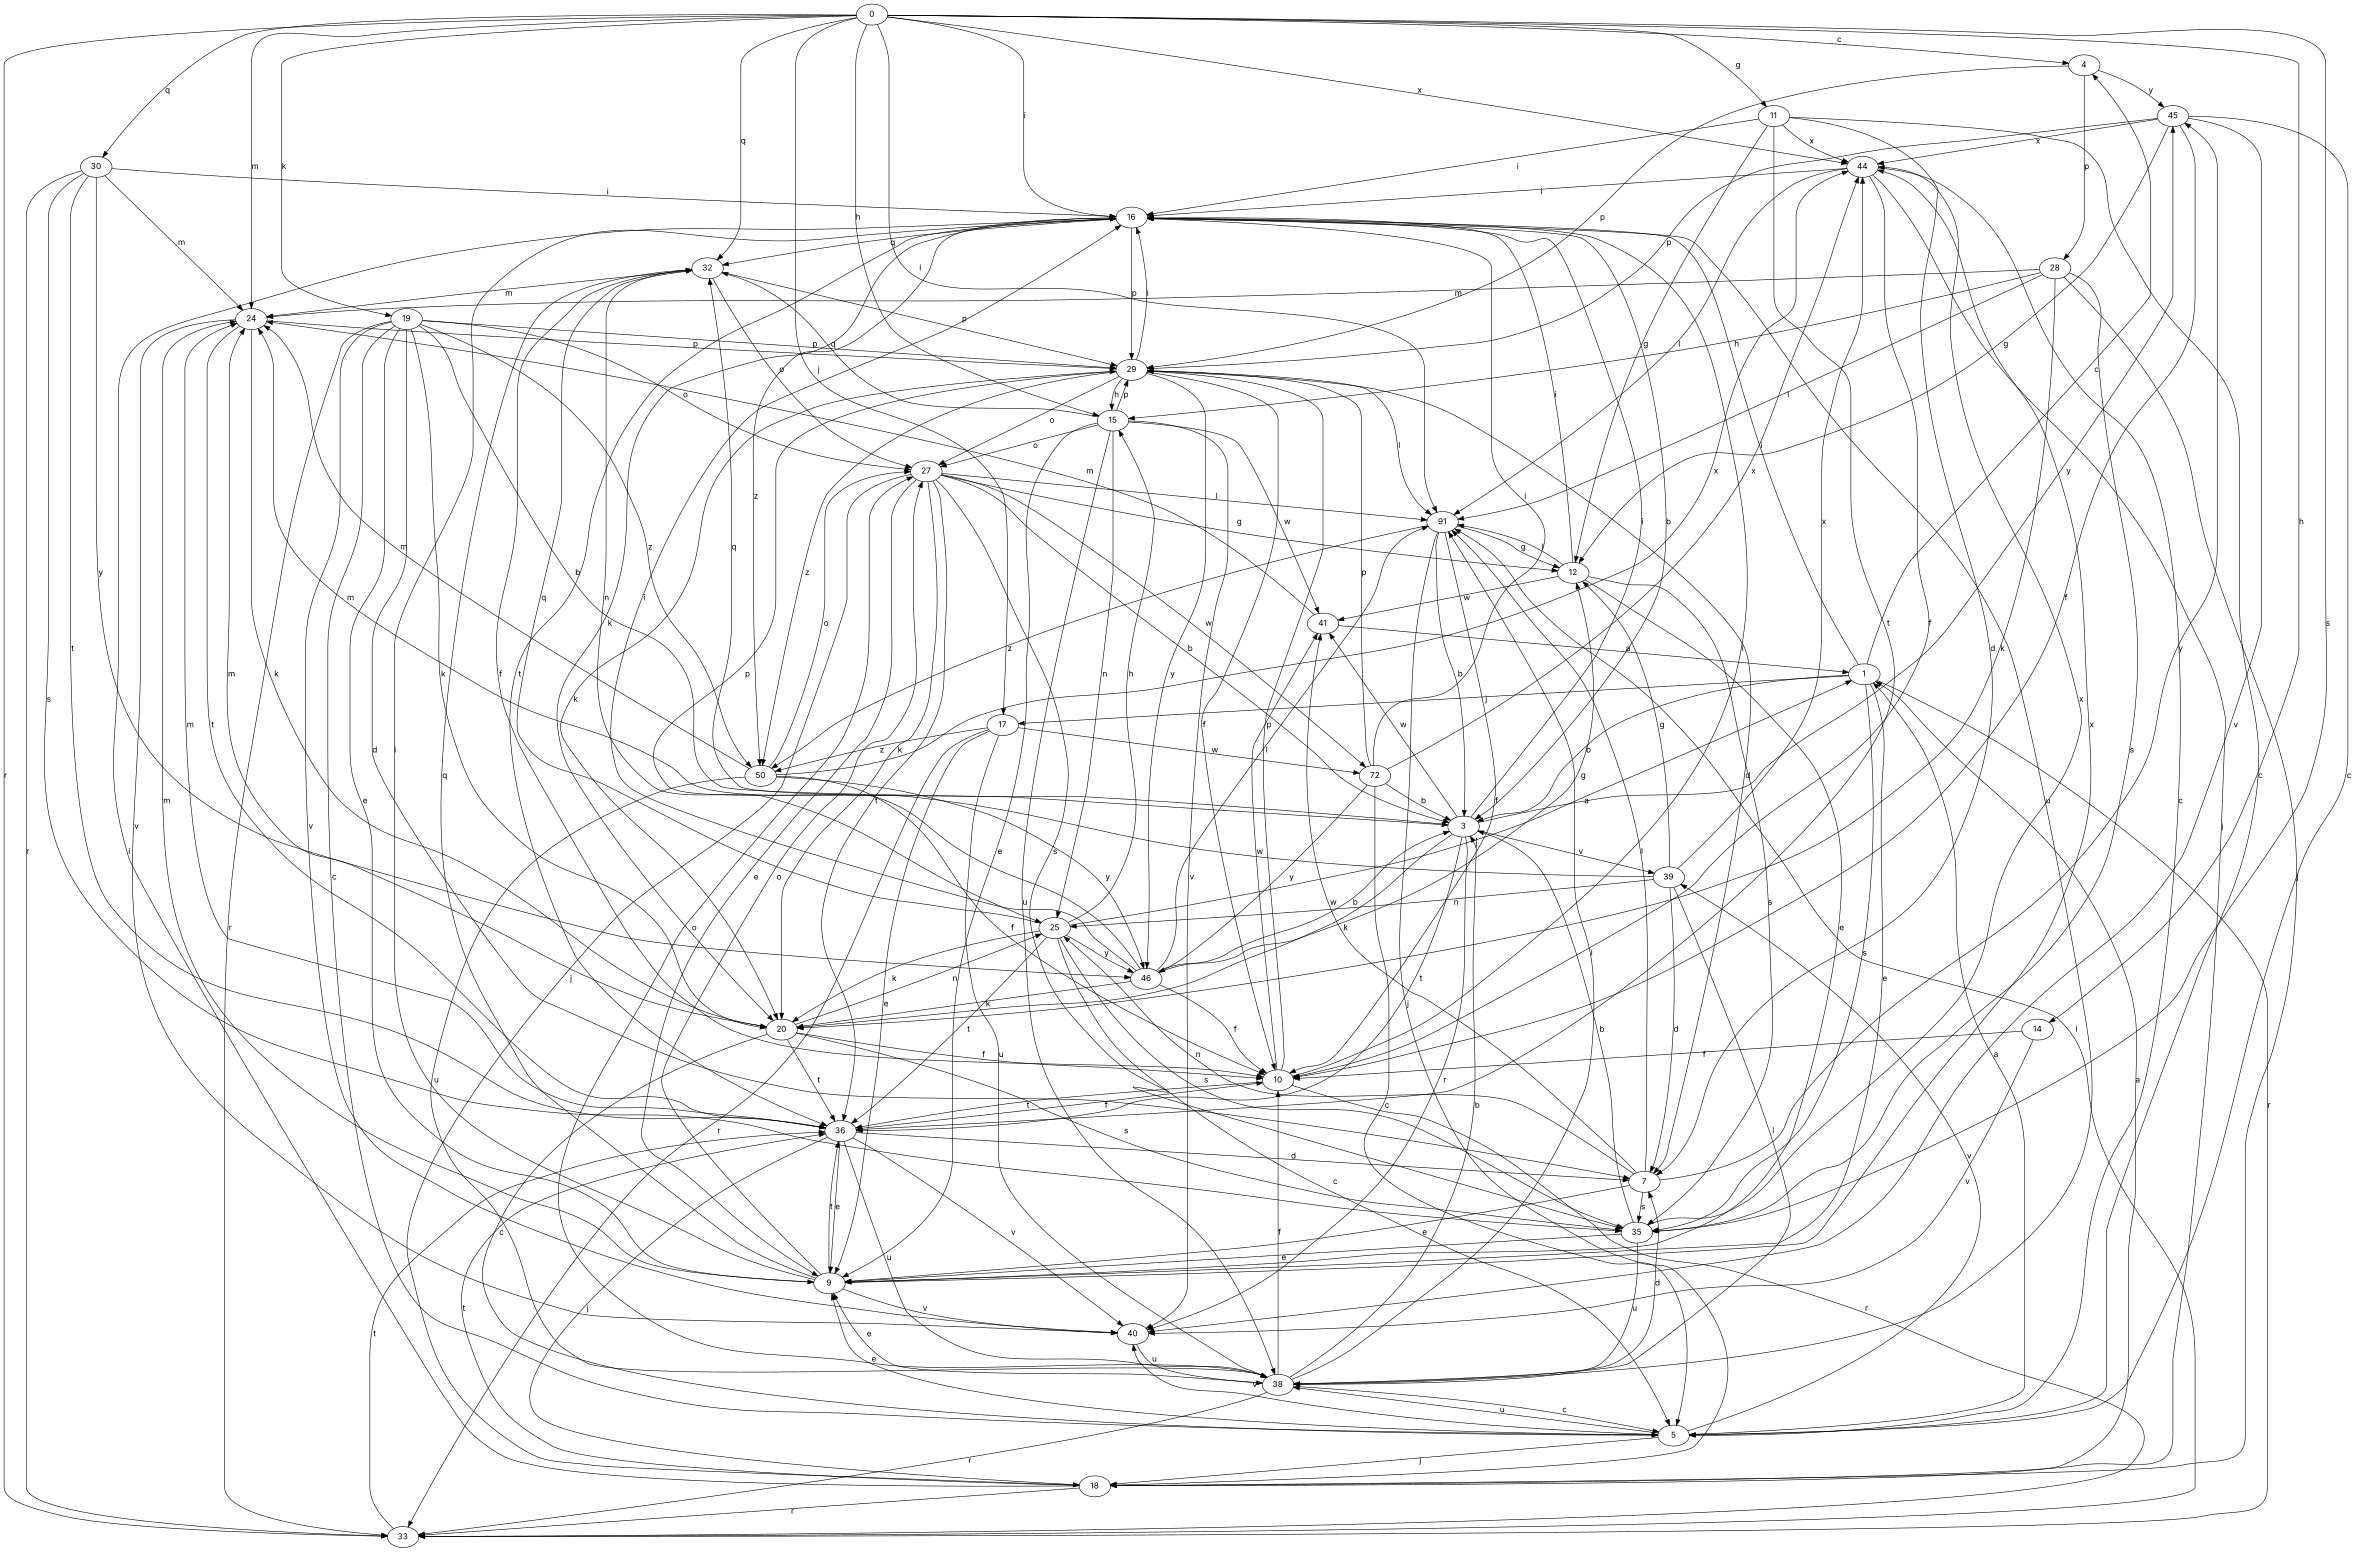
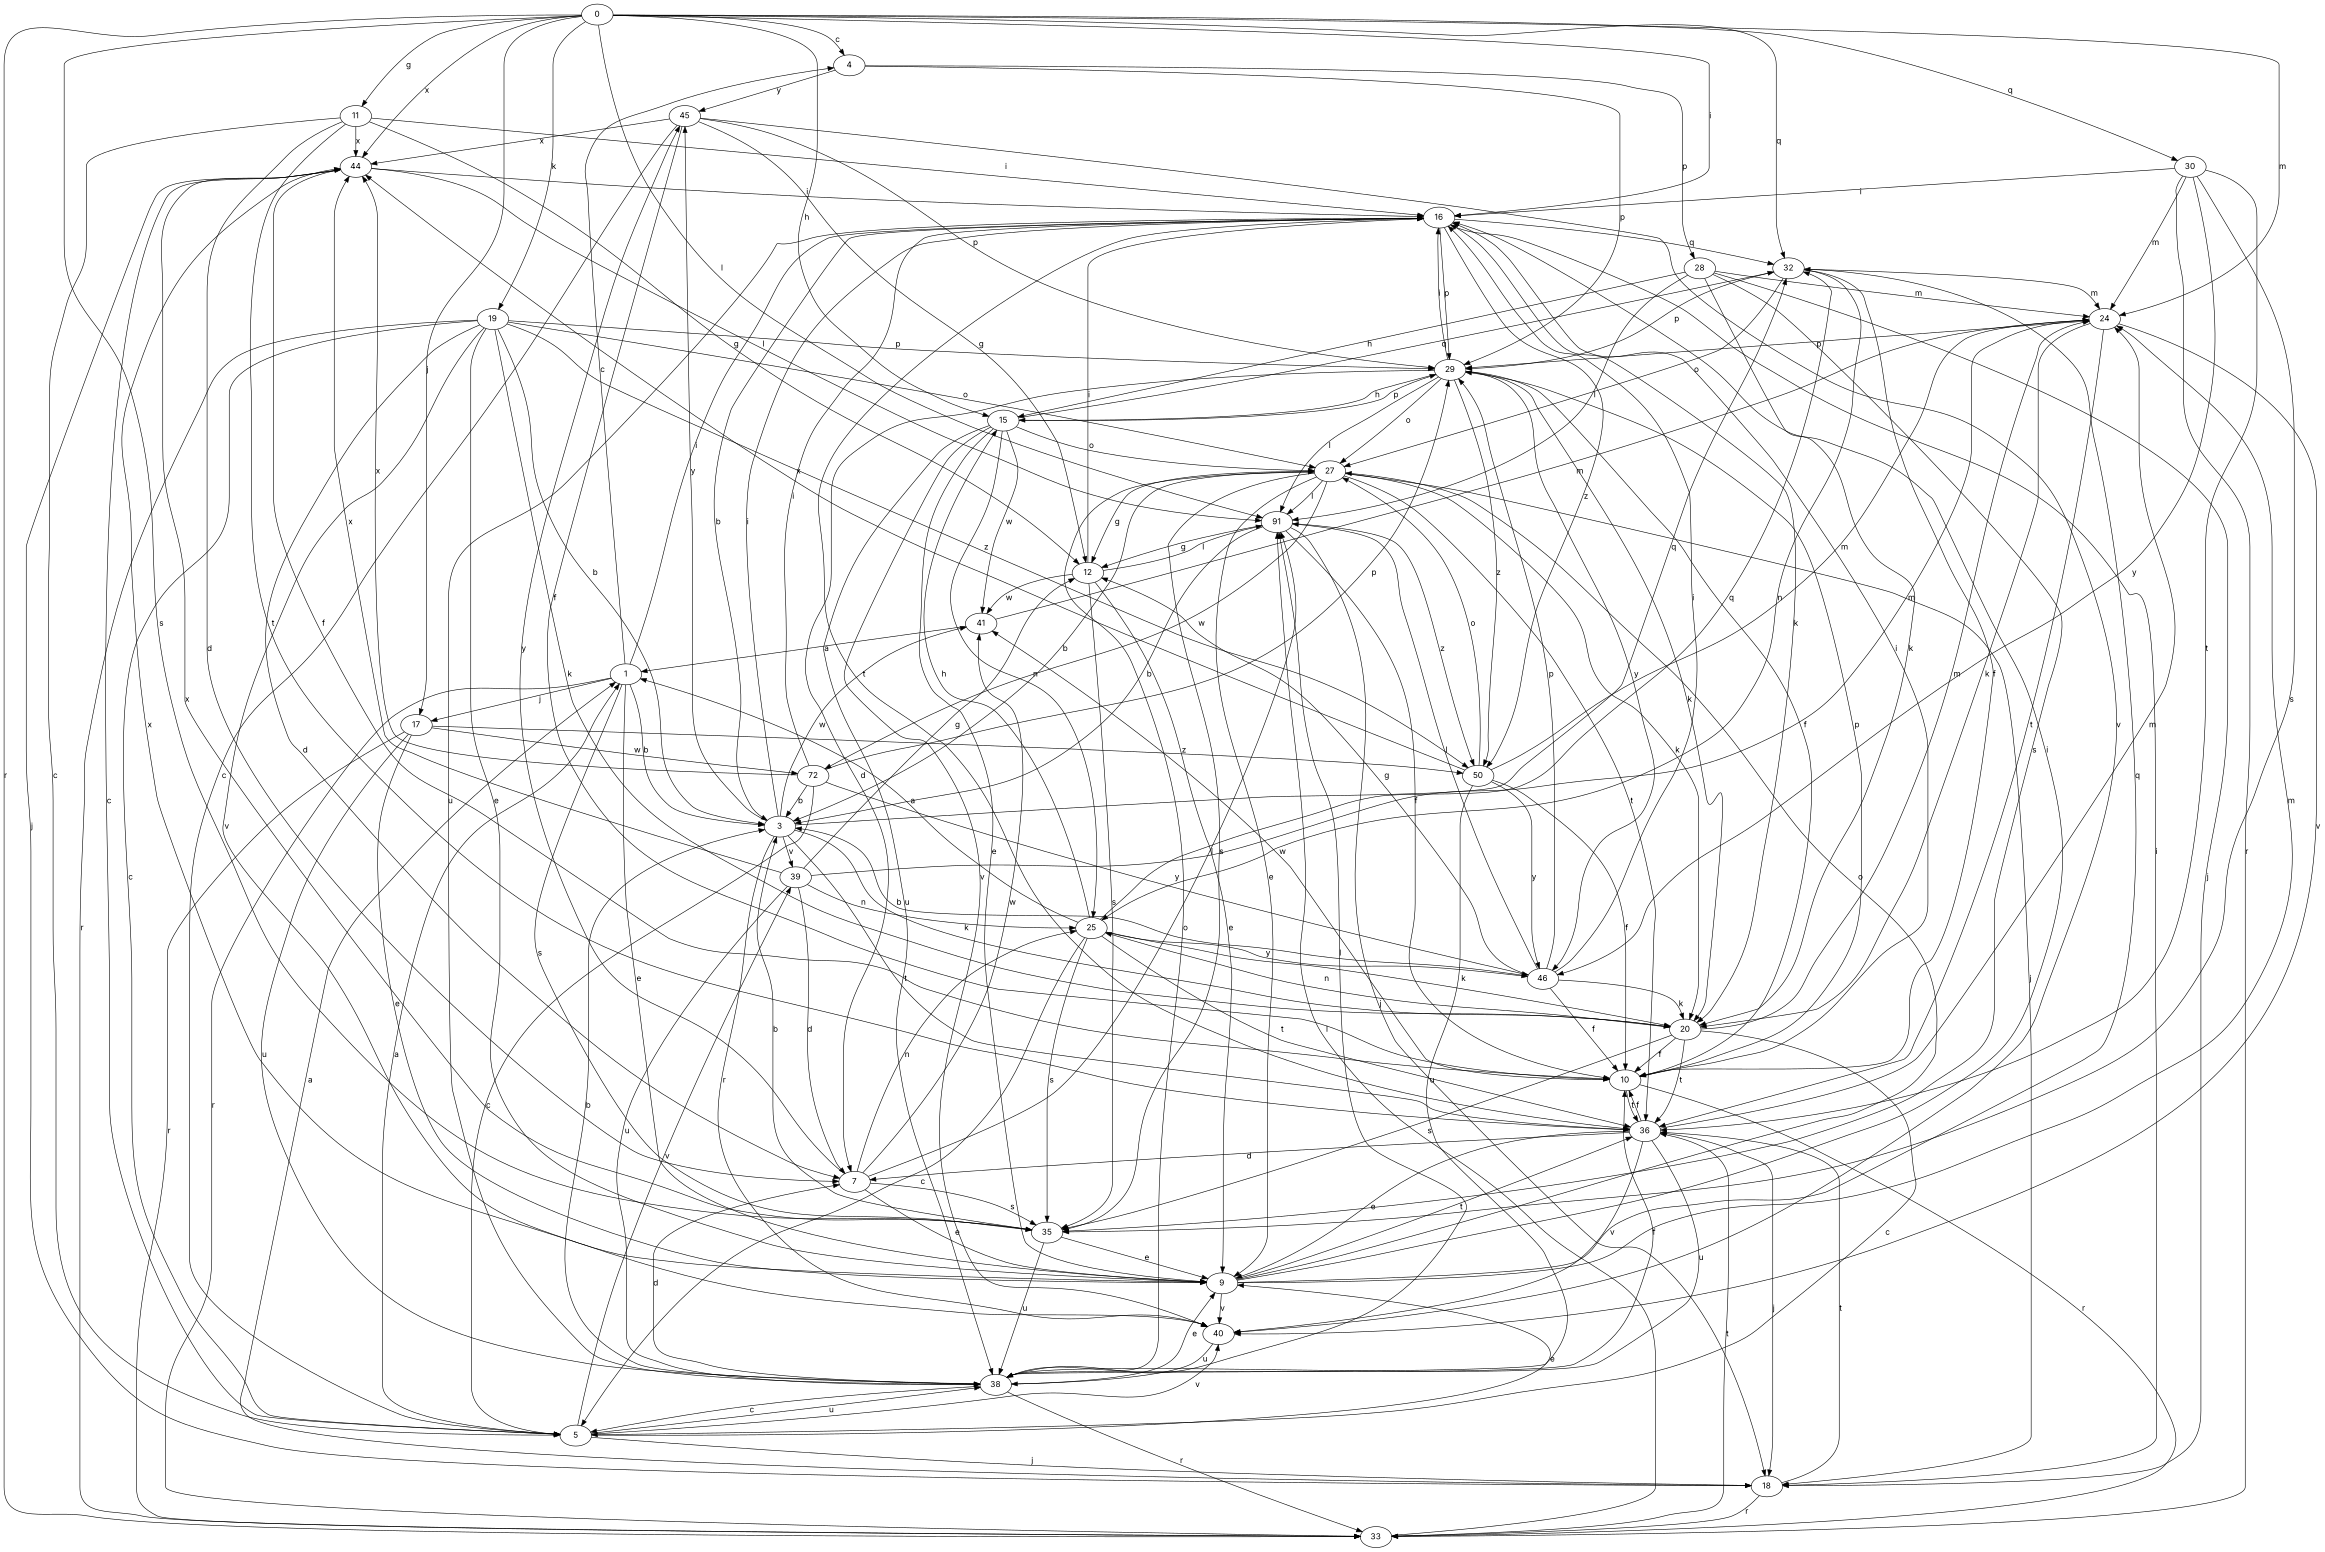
(2038, 1030) -> none
(1773, 1131) -> (627, 1131)
